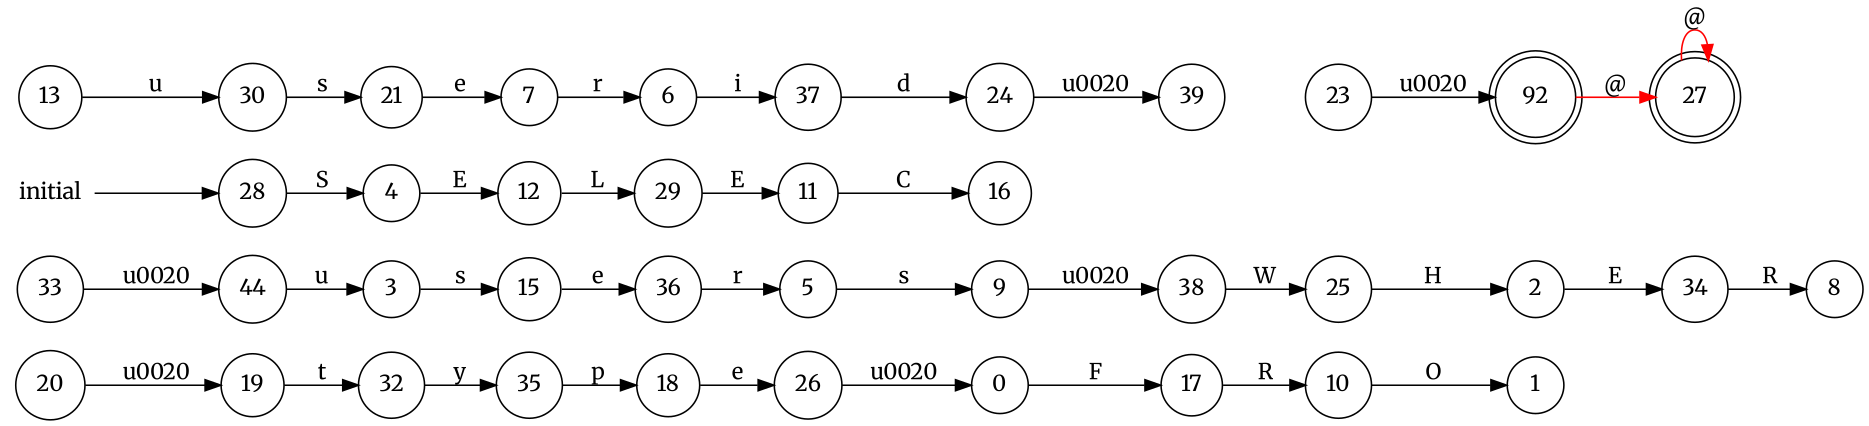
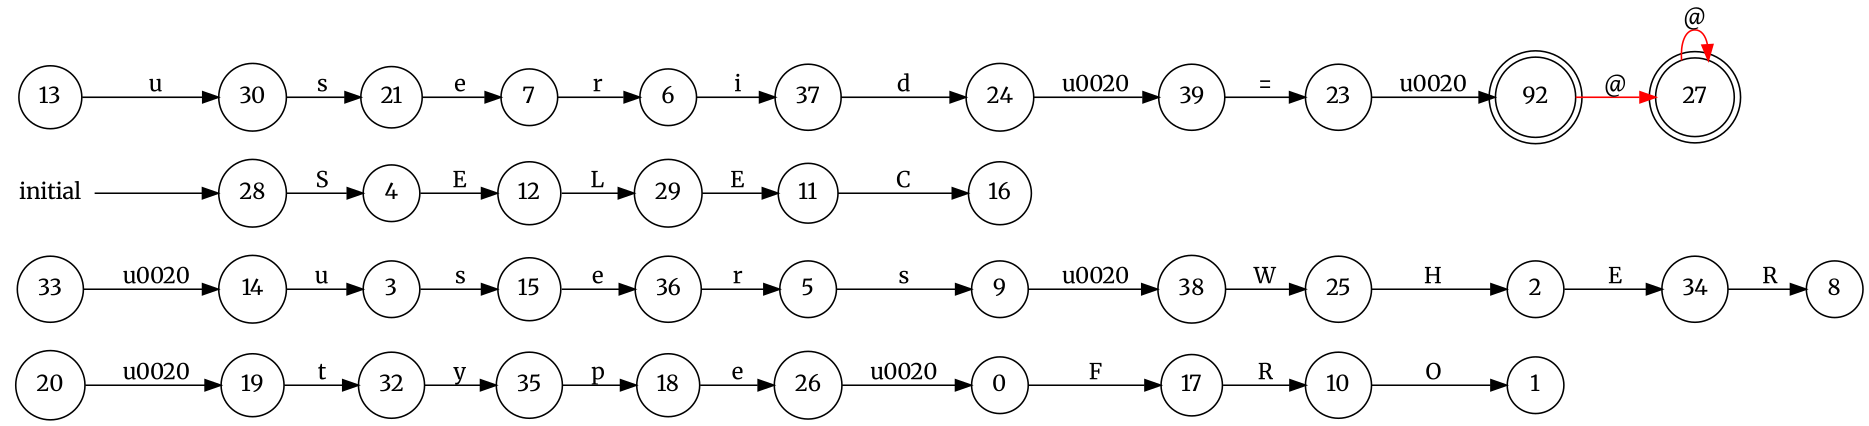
none -> (1257, 97)
(253, 289) -> (253, 289)
